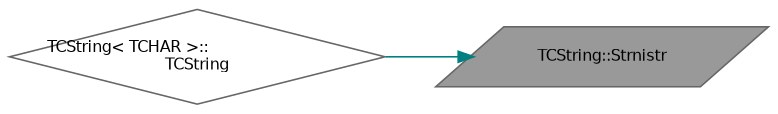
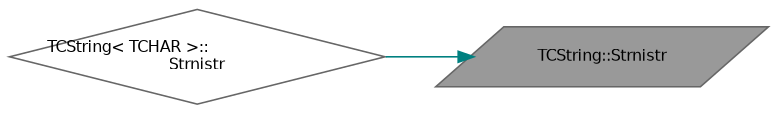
(197, 57) -> (197, 57)
